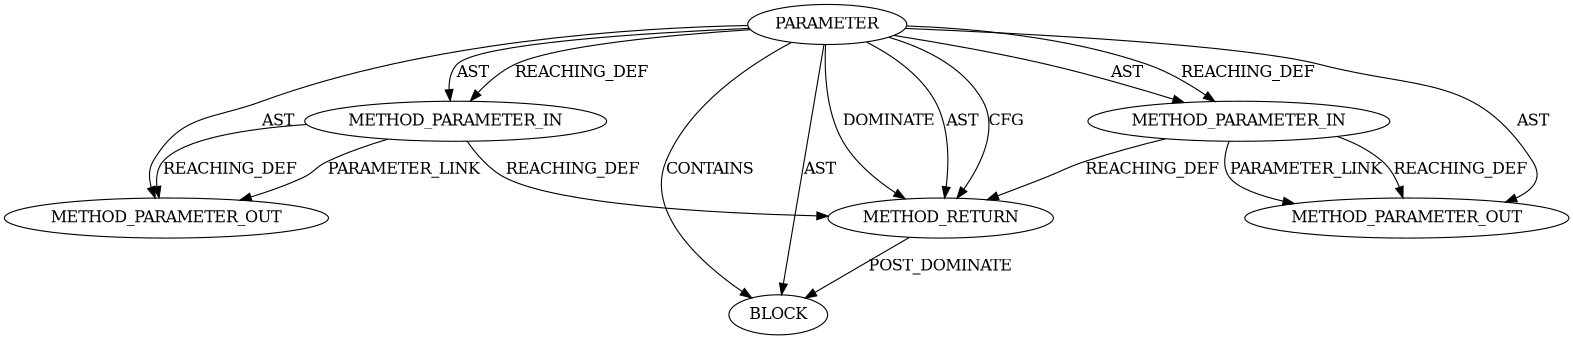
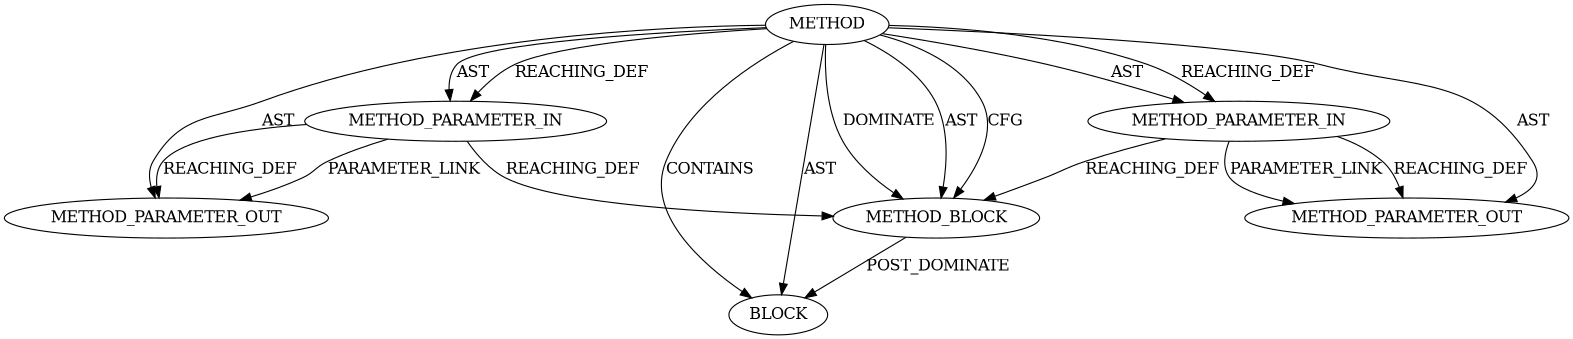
(827, 24) -> (827, 24)
(941, 218) -> (936, 218)
